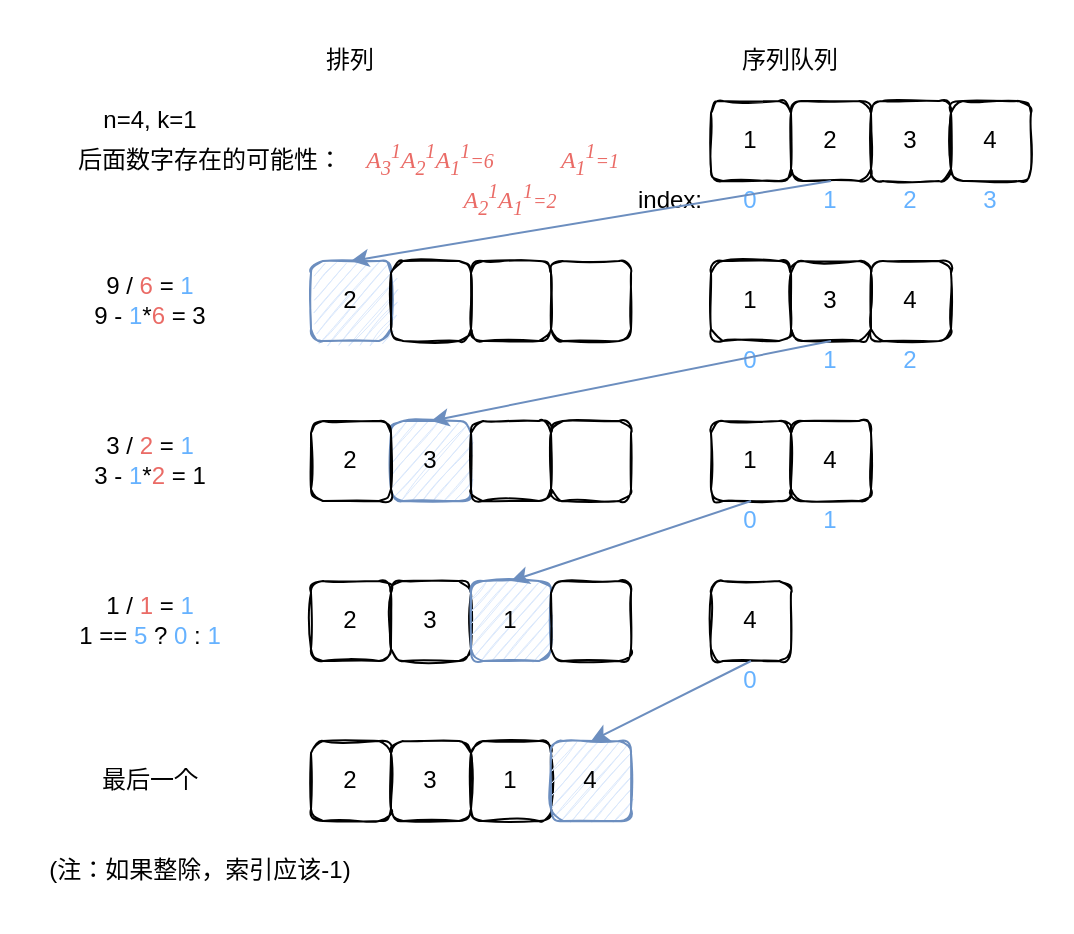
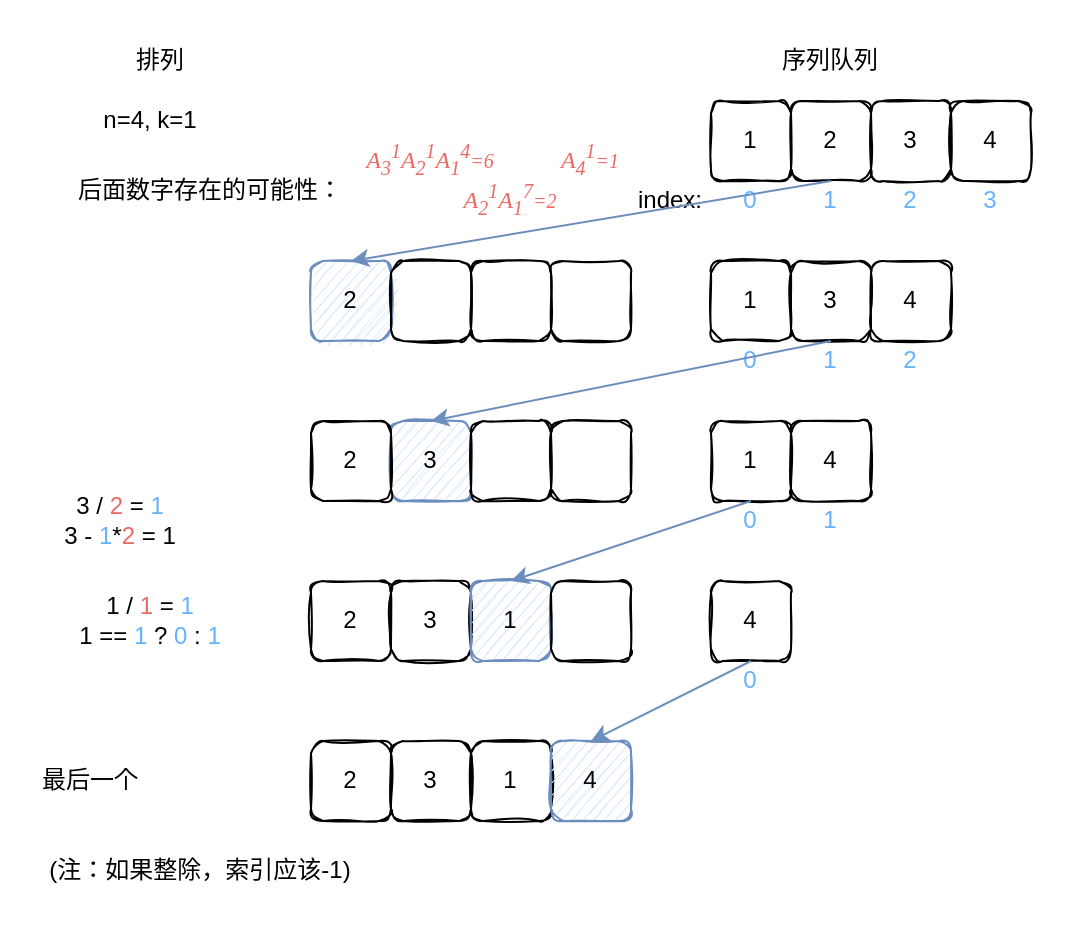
(351, 61) -> (161, 61)
(791, 61) -> (831, 61)
(211, 161) -> (211, 191)
(431, 161) -> (431, 161)
(591, 161) -> (591, 161)
(511, 201) -> (511, 201)
(151, 301) -> none
(151, 461) -> (121, 521)
(151, 621) -> (151, 621)
(151, 781) -> (91, 781)
